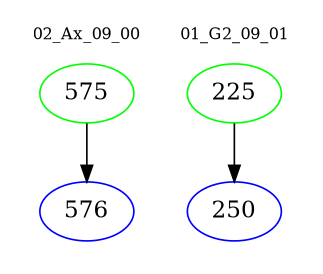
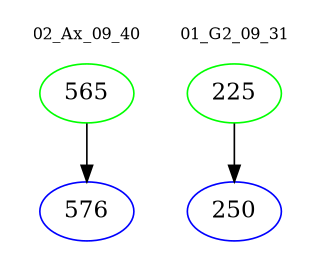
(87, 35) -> (87, 35)
(235, 35) -> (235, 35)
(87, 93) -> (87, 93)
